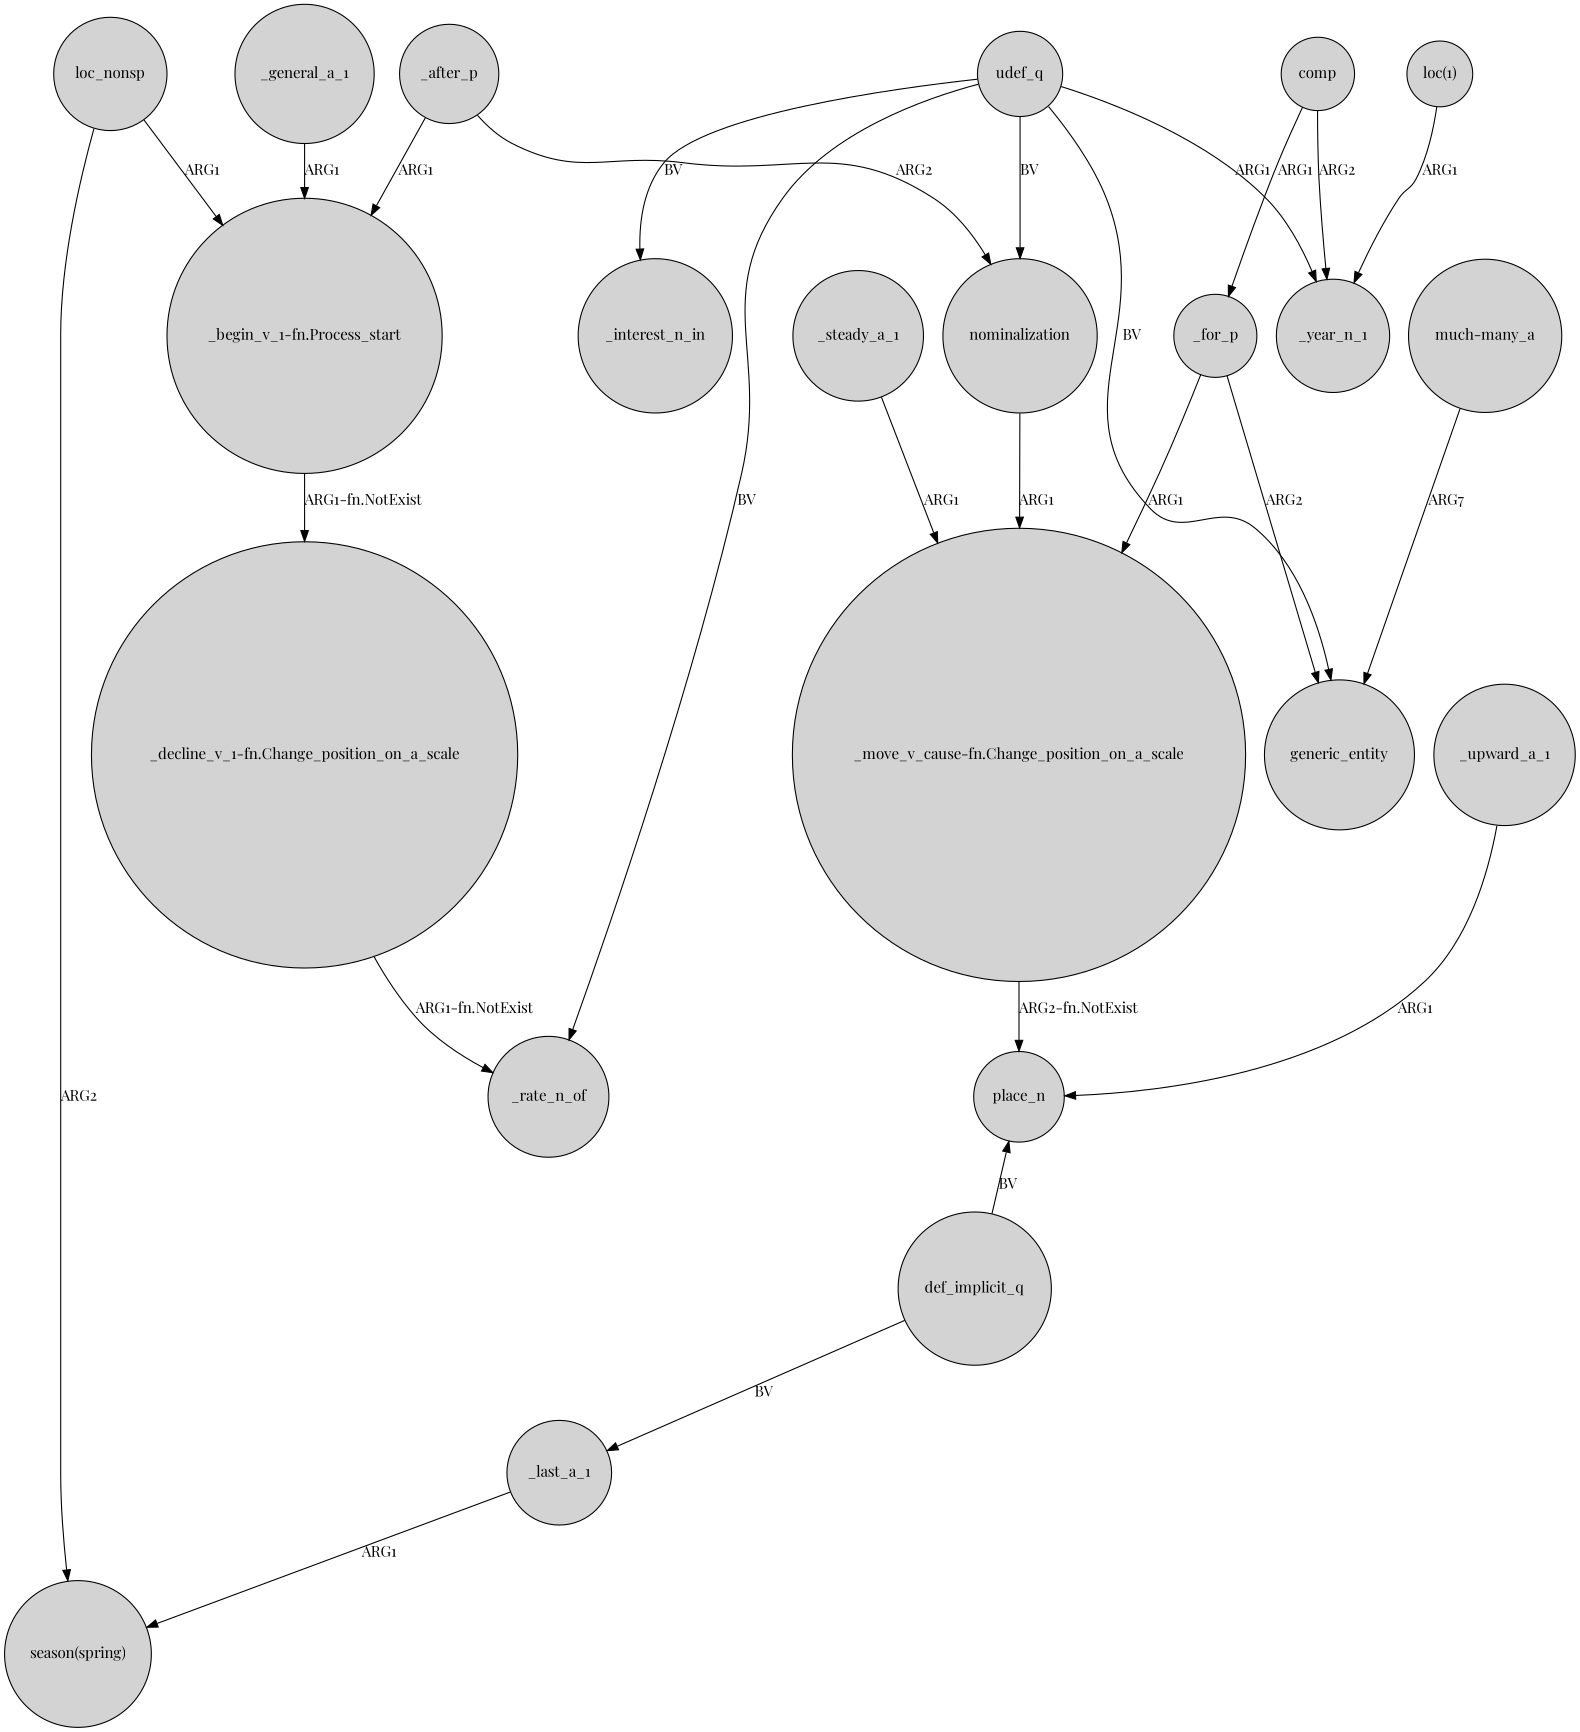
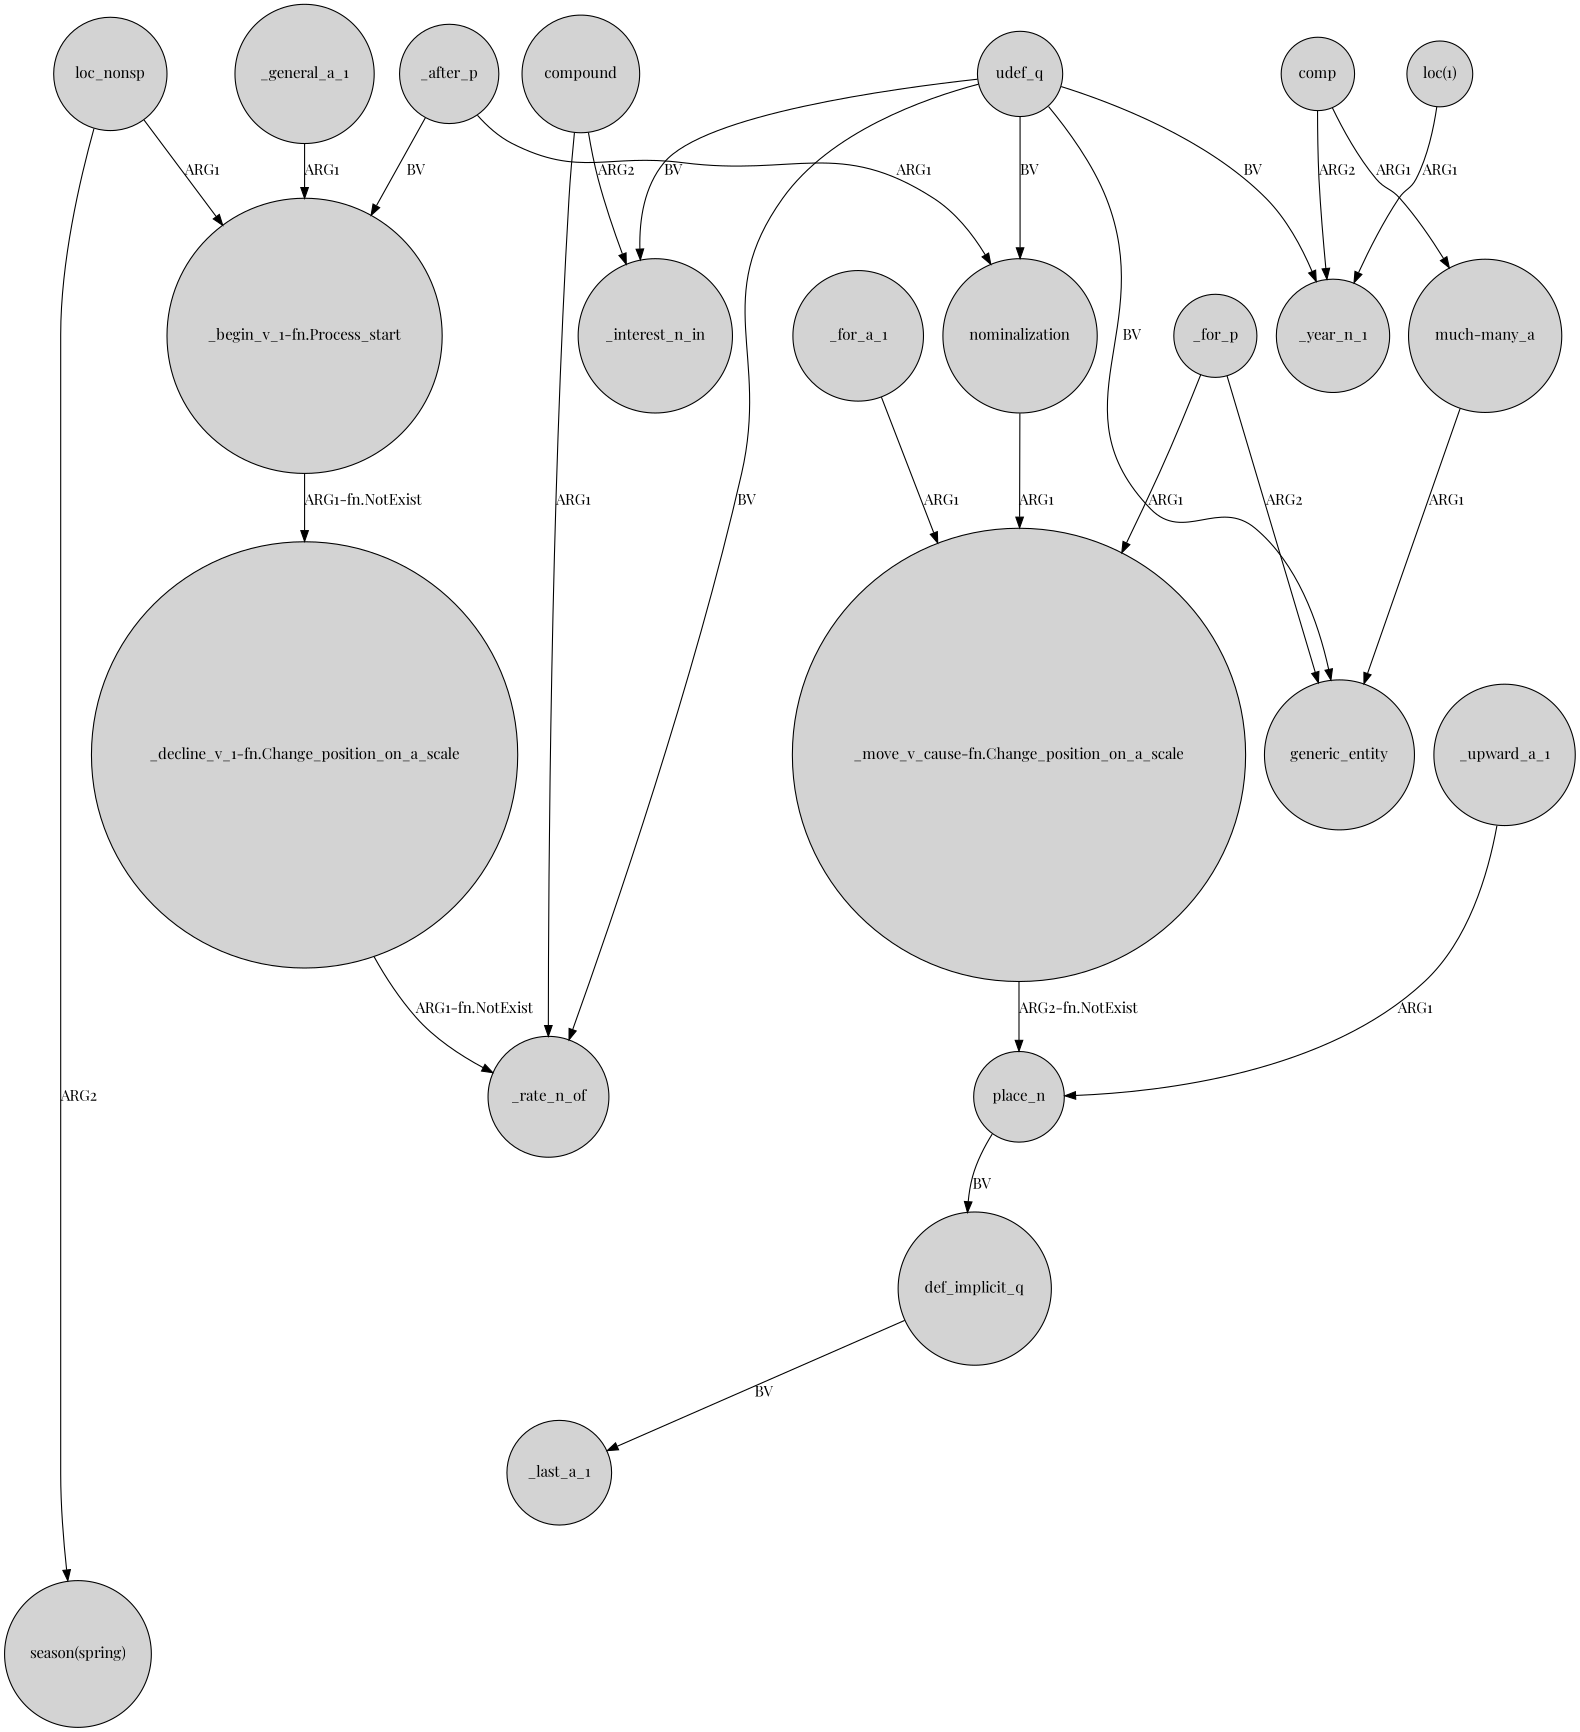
none -> (581, 74)
(416, 171) -> (416, 171)
(914, 171) -> (914, 171)
(1253, 171) -> (1253, 171)
(1268, 187) -> (1384, 186)
(858, 336) -> (858, 336)
(1447, 501) -> (1447, 501)
(999, 1183) -> (976, 1166)
(334, 1558) -> none
